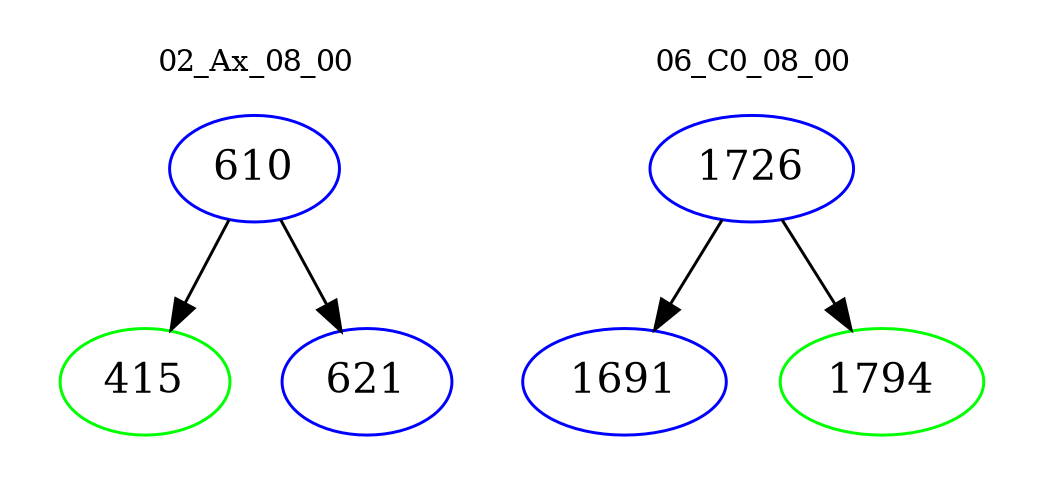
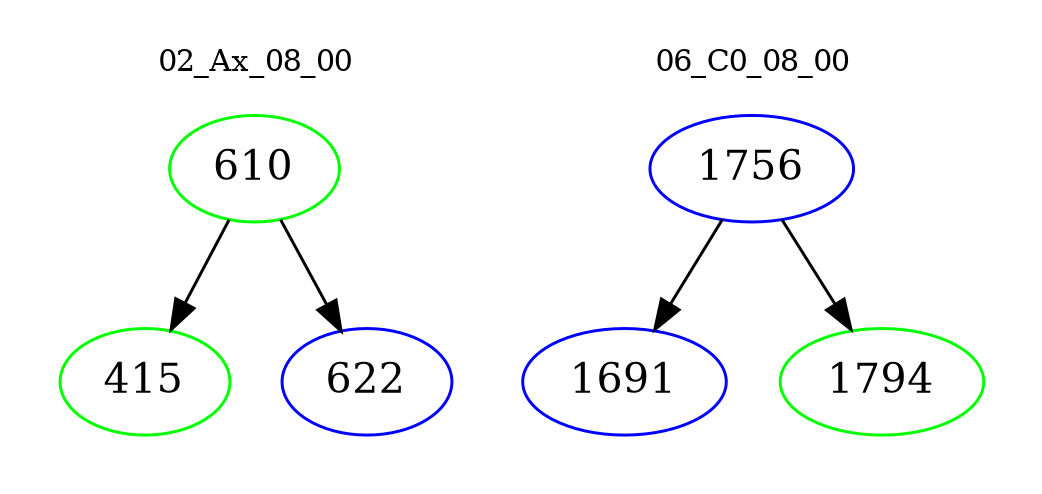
(255, 169) -> (255, 169)
(752, 169) -> (752, 169)
(367, 382) -> (367, 382)
